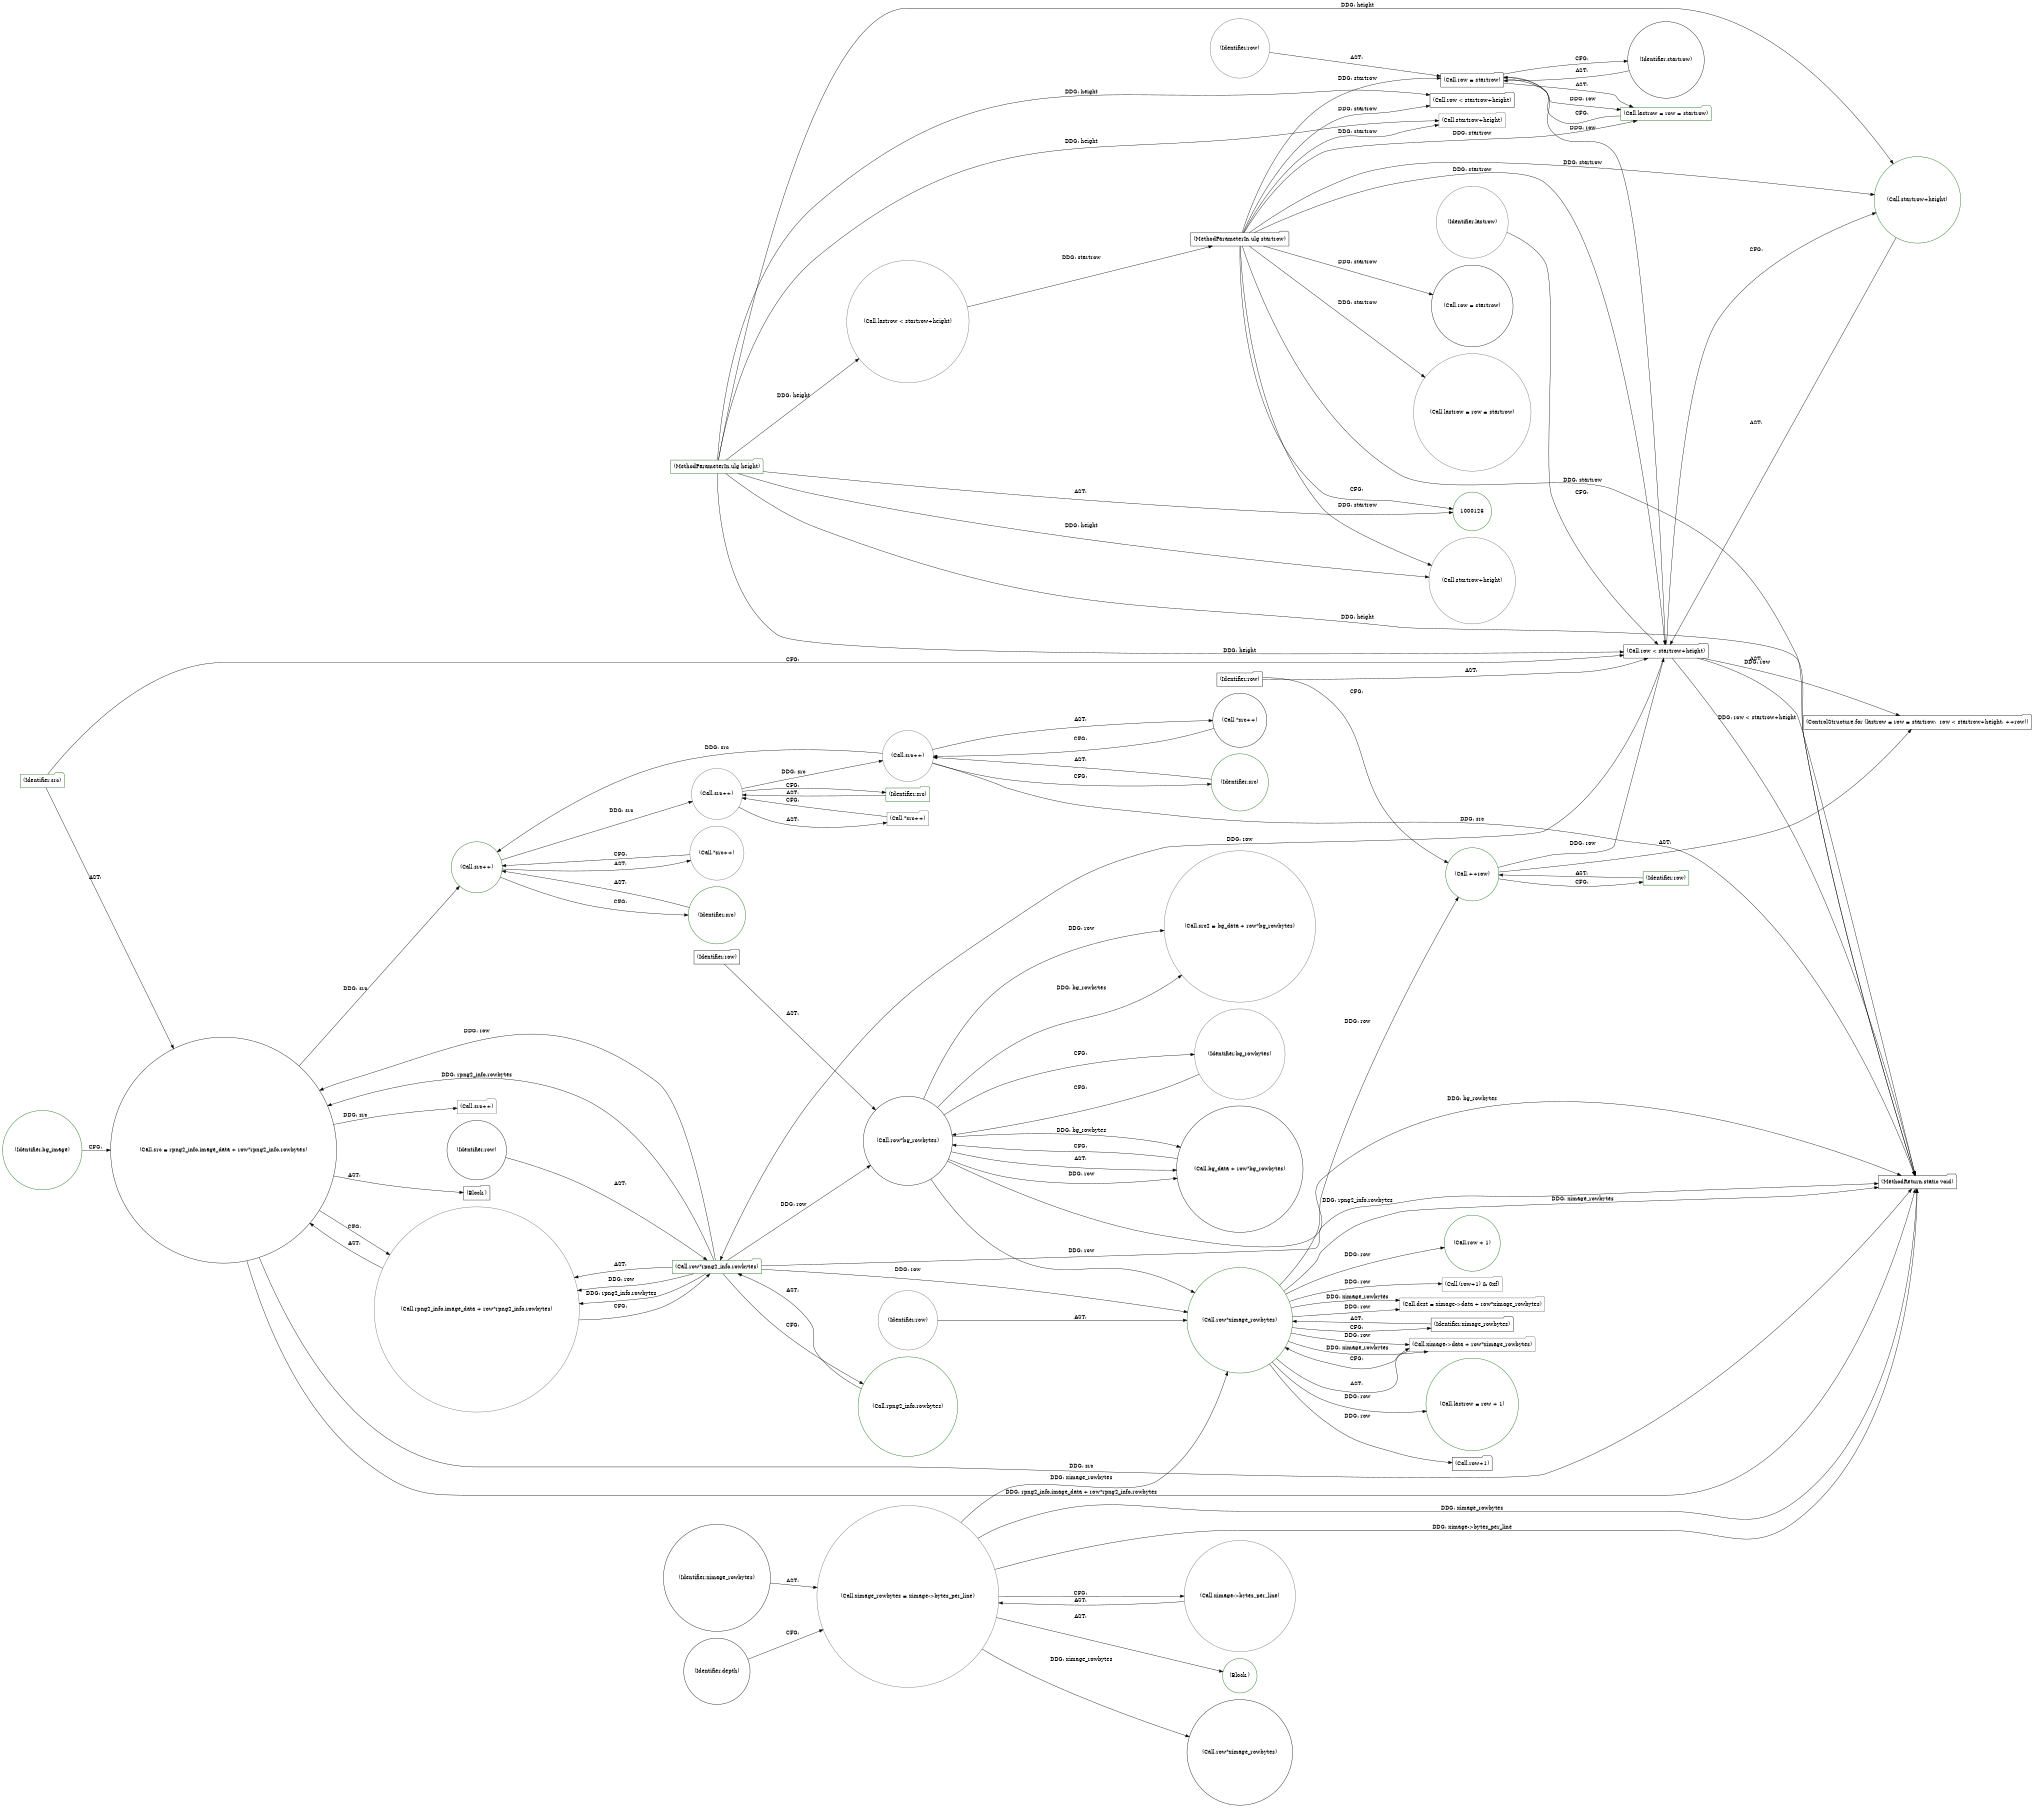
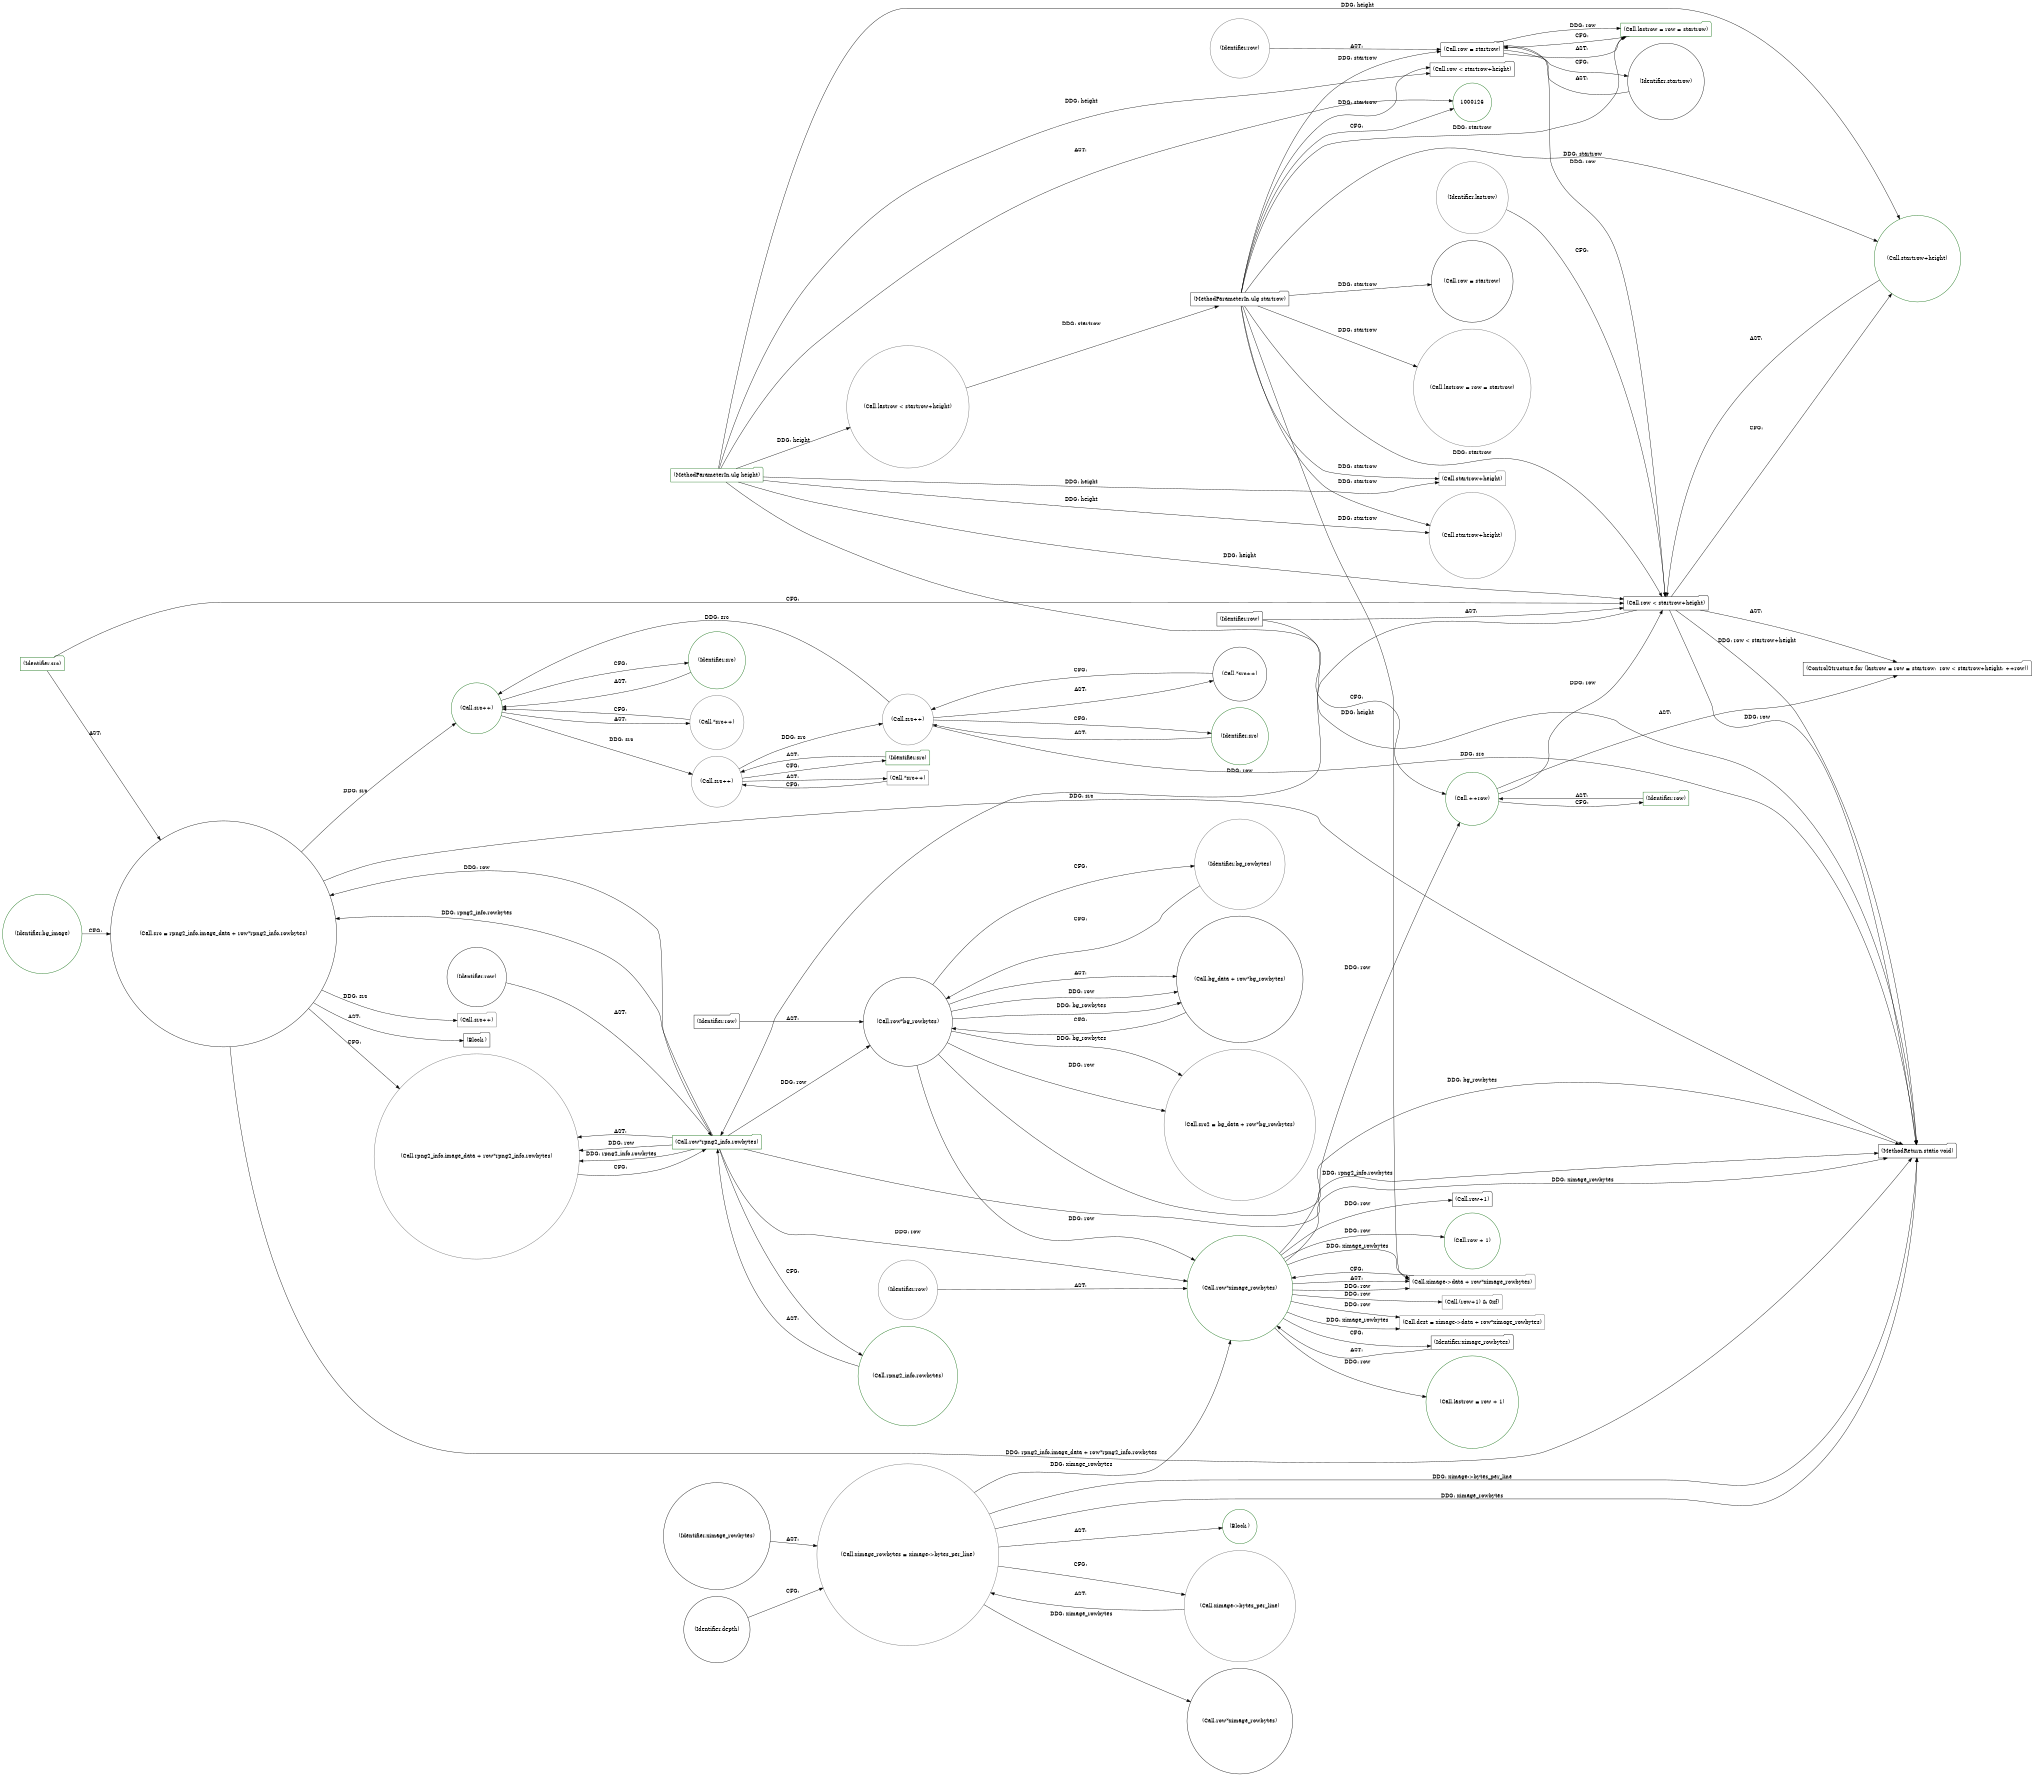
(1736, 563) -> (1394, 779)
(347, 1248) -> none
